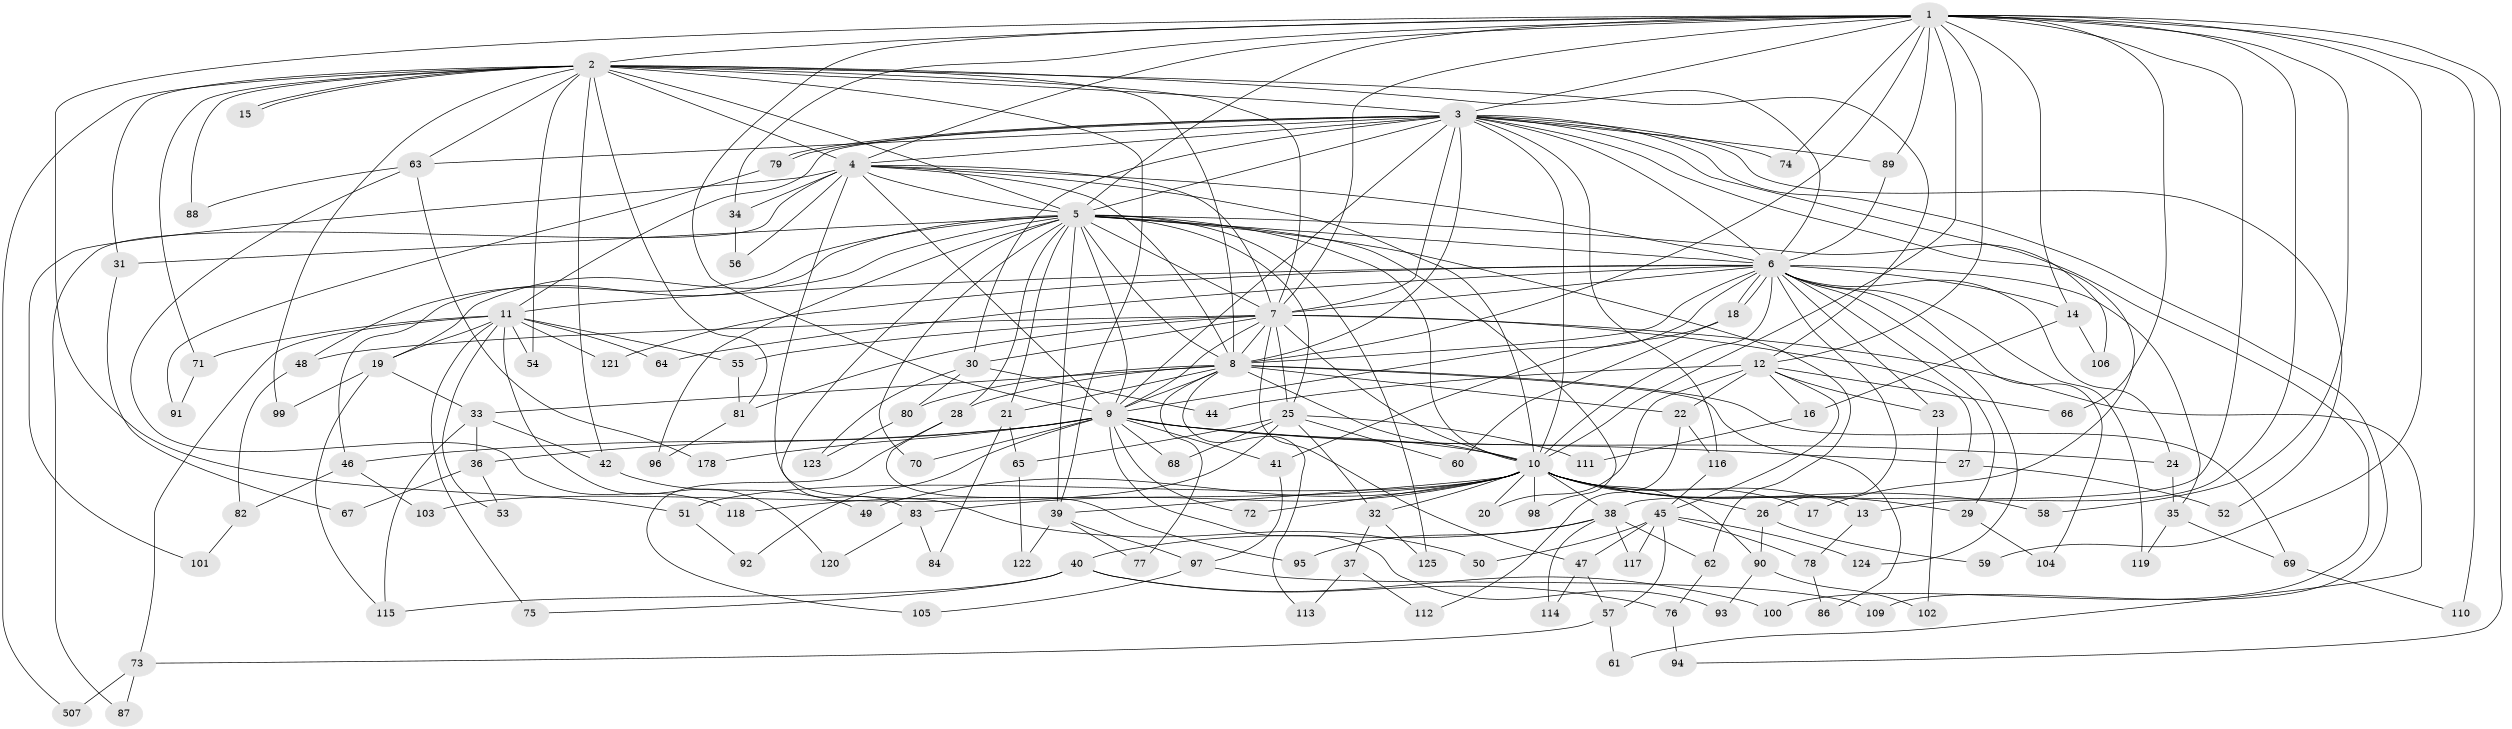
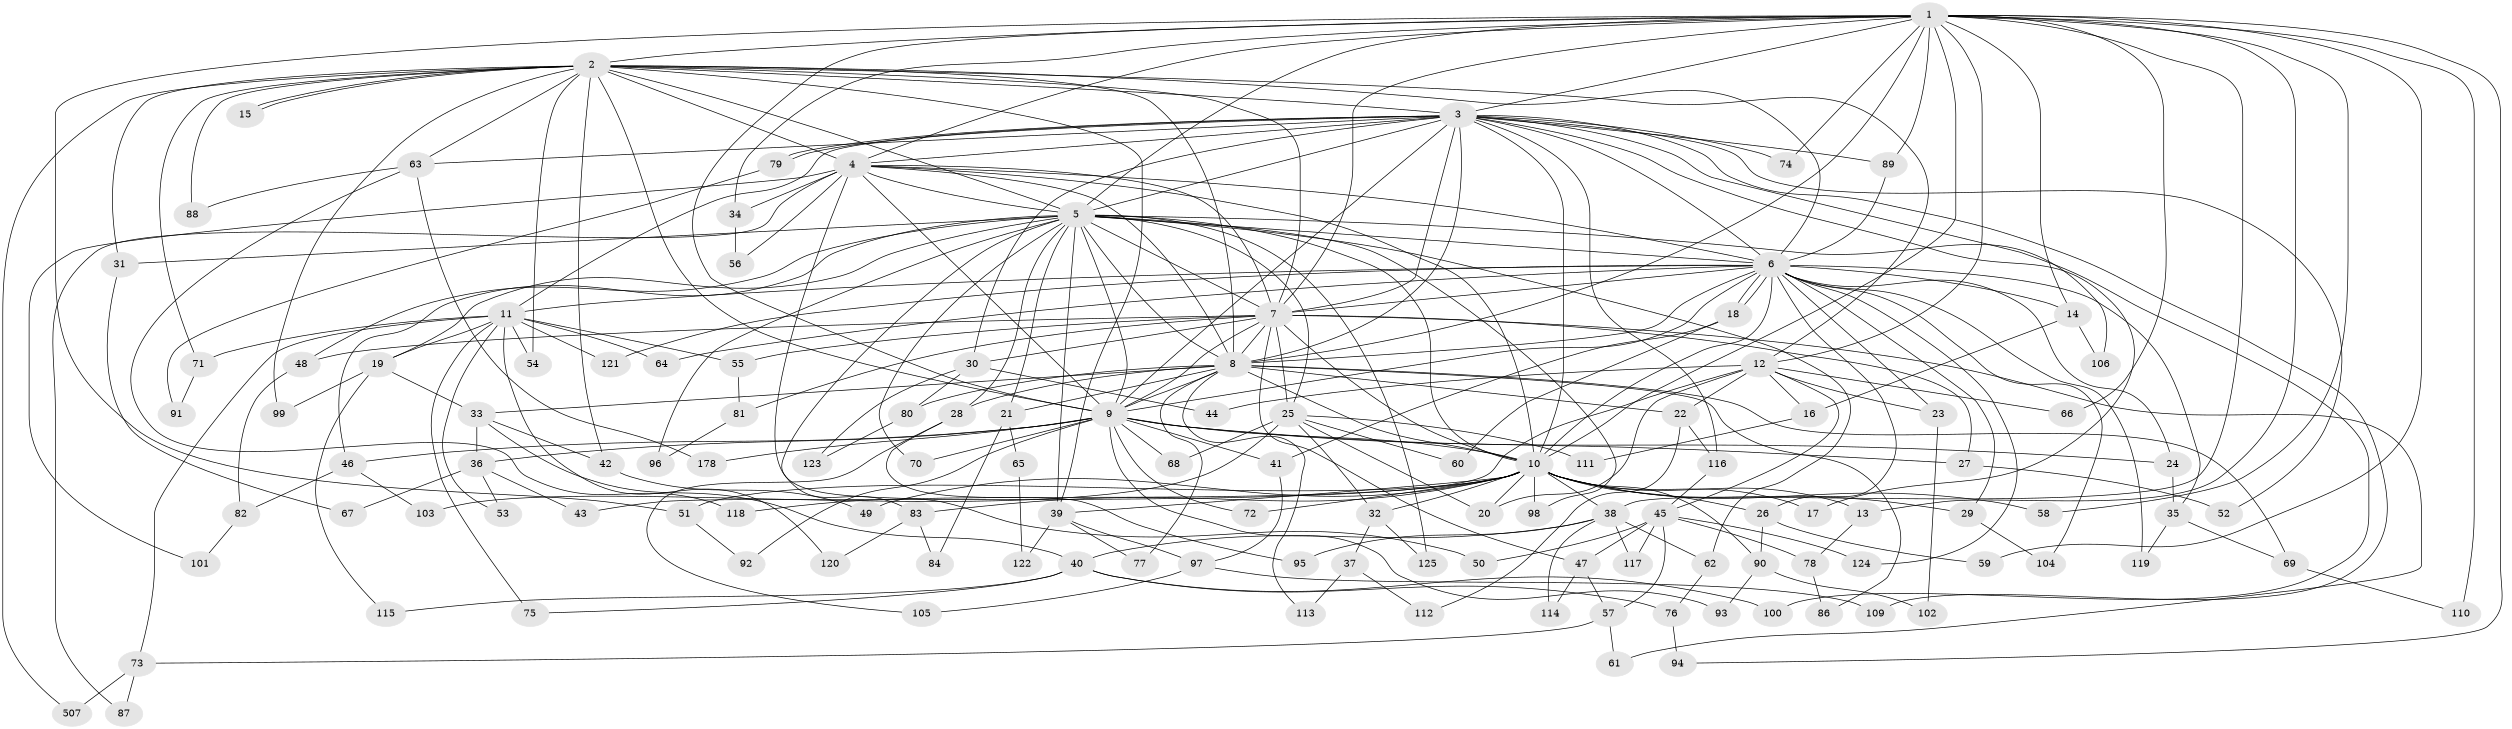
(656, 268) -> (773, 337)
(1154, 442) -> (1387, 464)
(398, 506) -> (798, 513)
none -> (581, 514)
